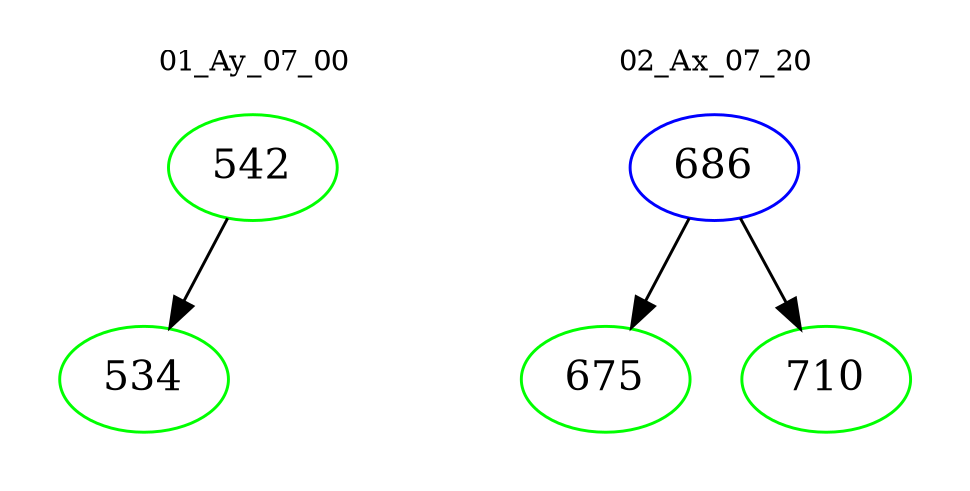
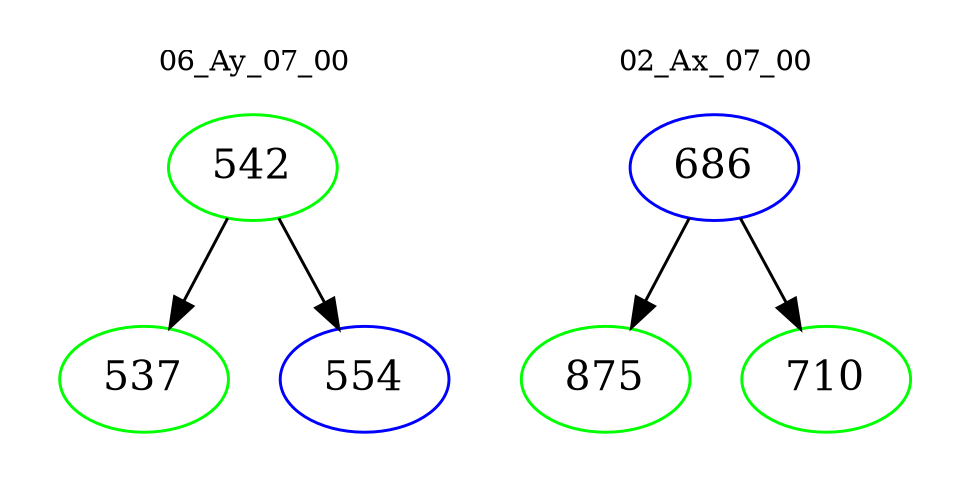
(254, 63) -> (254, 63)
(716, 63) -> (716, 63)
(144, 379) -> (144, 379)
none -> (365, 379)
(606, 379) -> (606, 379)
